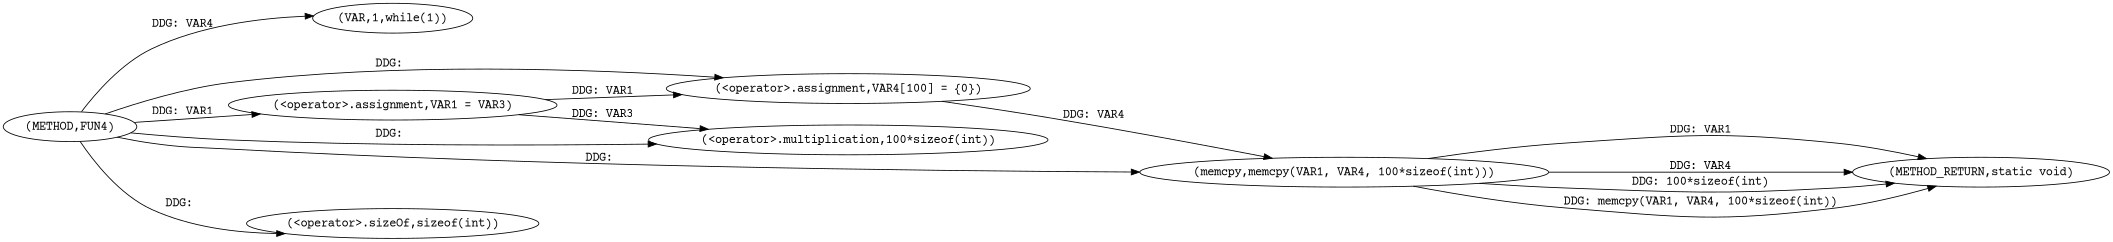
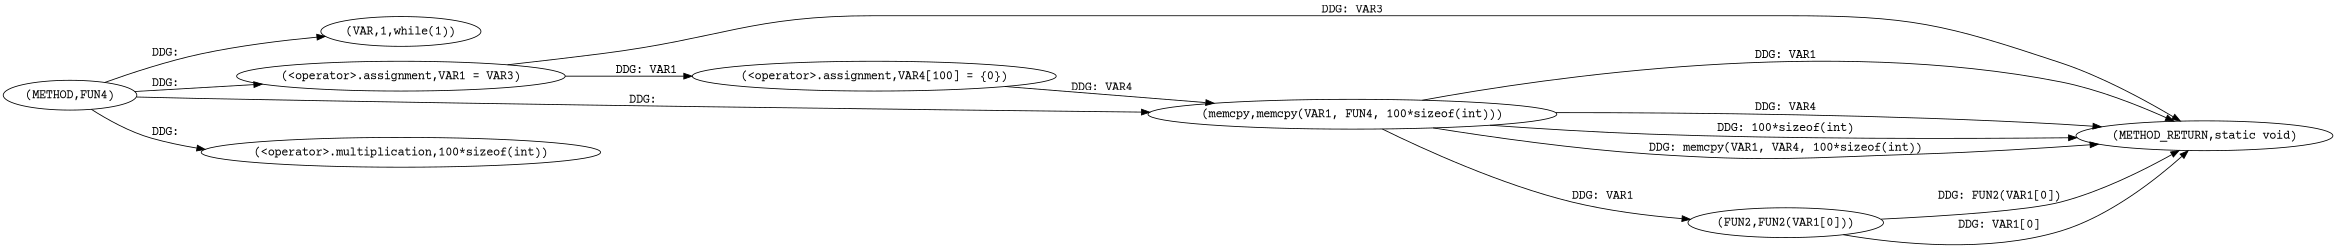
(183, 24) -> (169, 53)
(408, 70) -> none
(183, 111) -> (169, 83)
(609, 122) -> (1348, 16)
(1344, 172) -> (1352, 114)
none -> (1786, 223)
(393, 224) -> none
